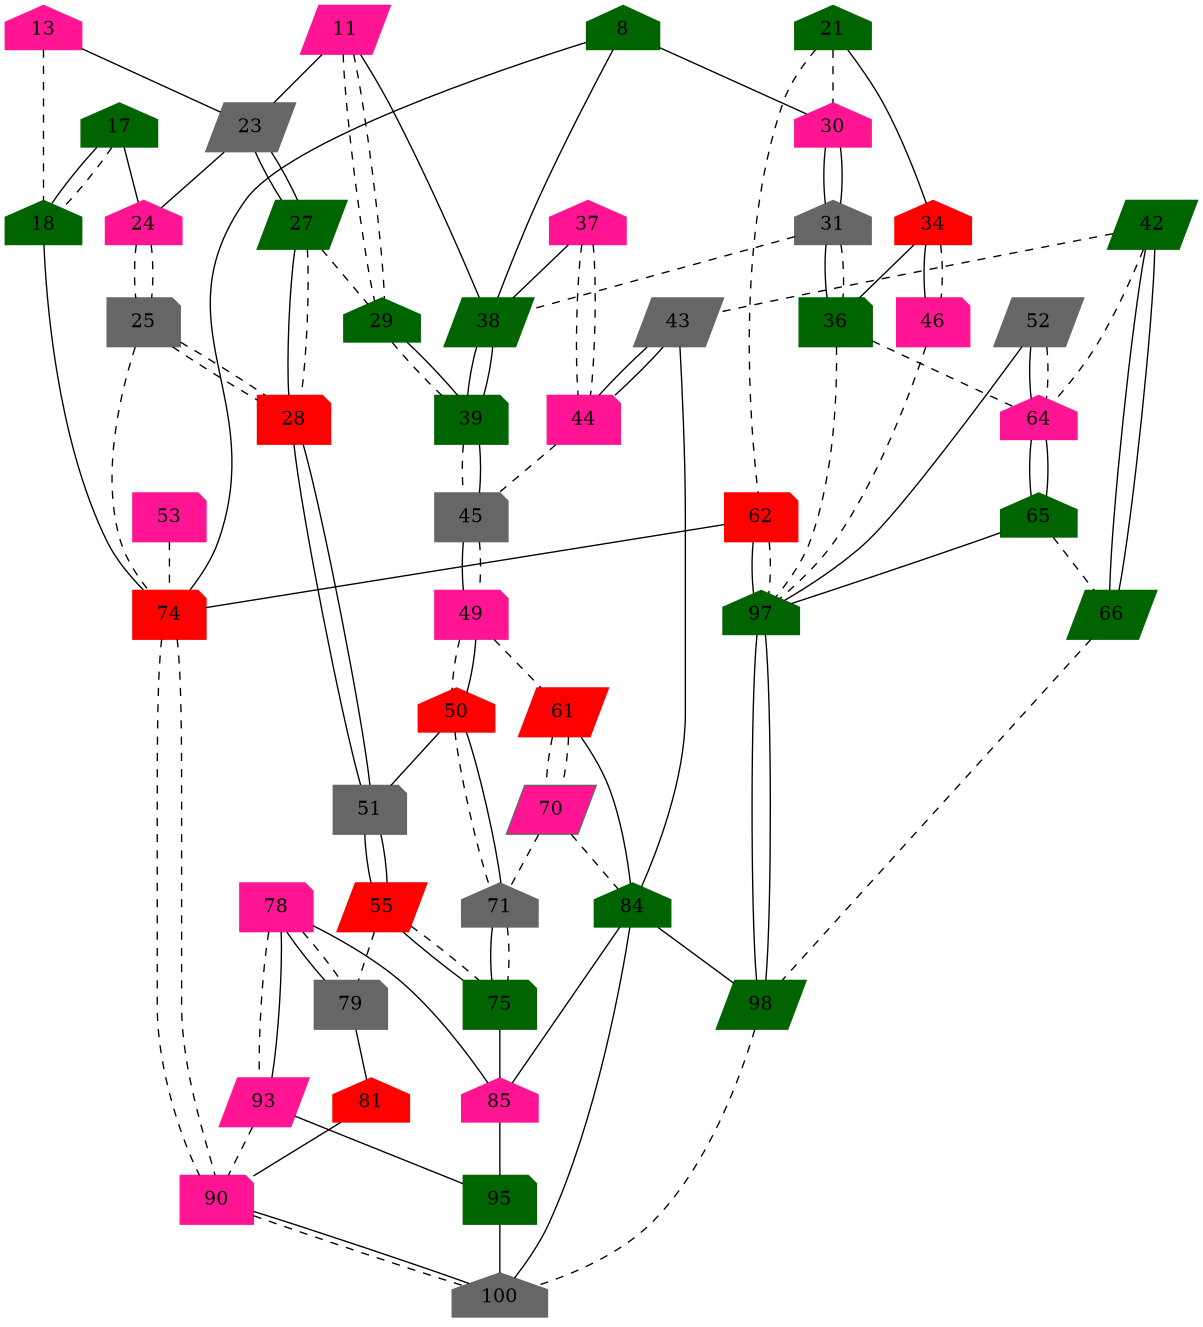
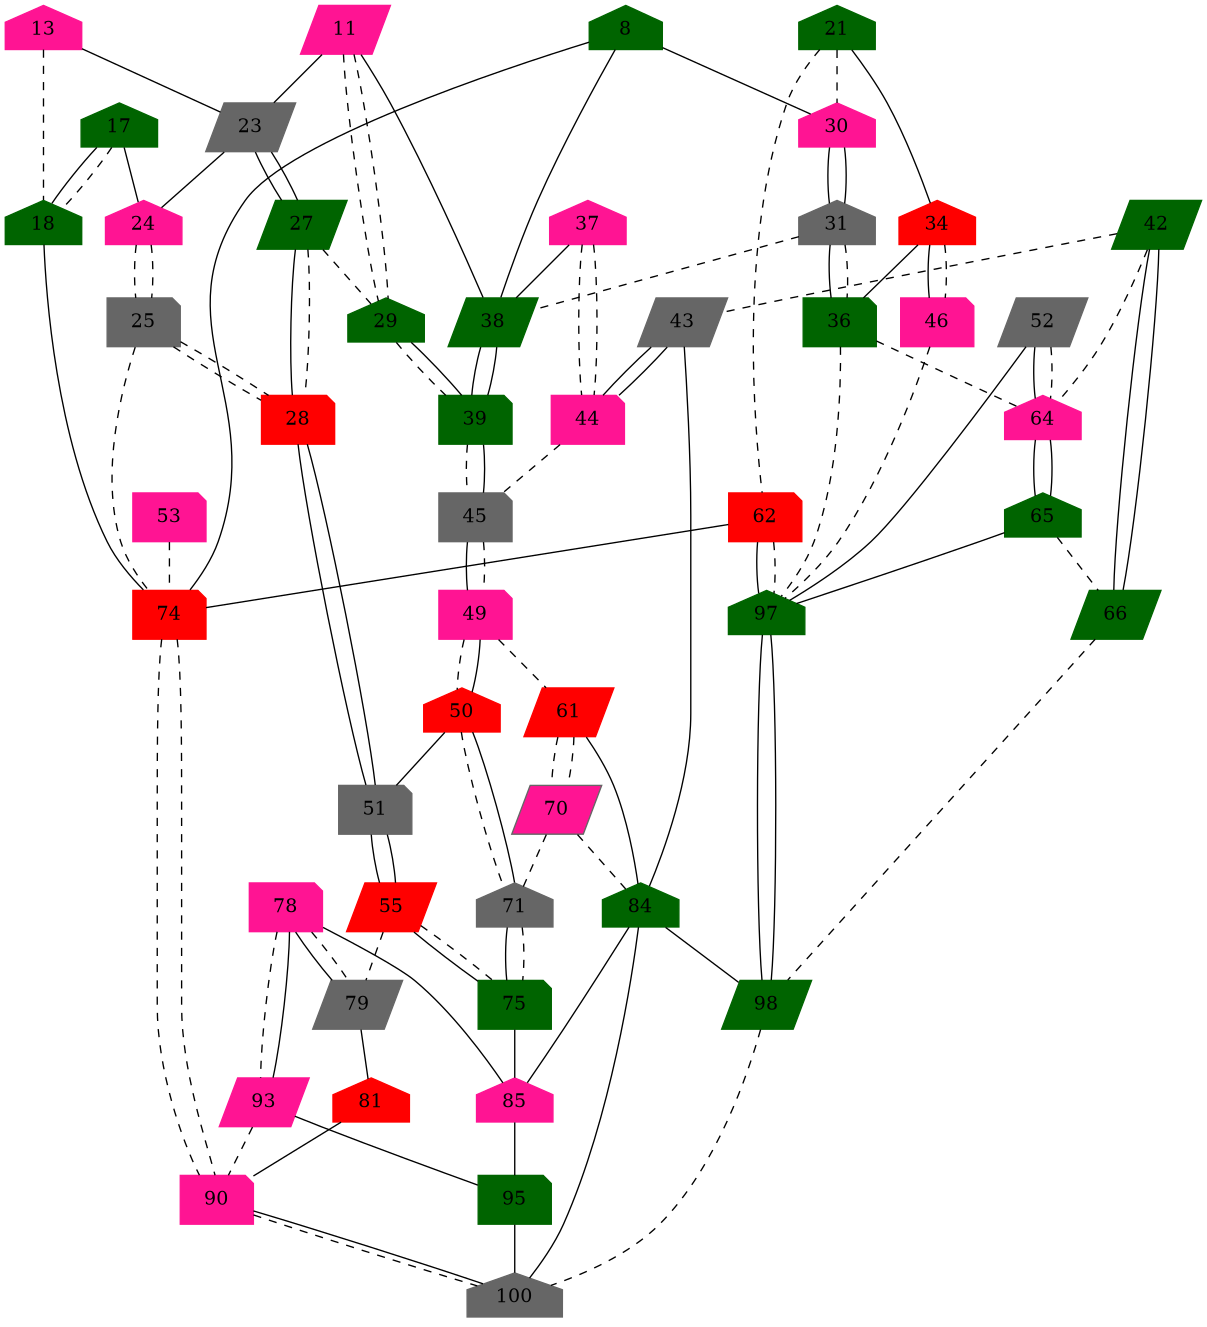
(351, 1005) -> (358, 1005)
